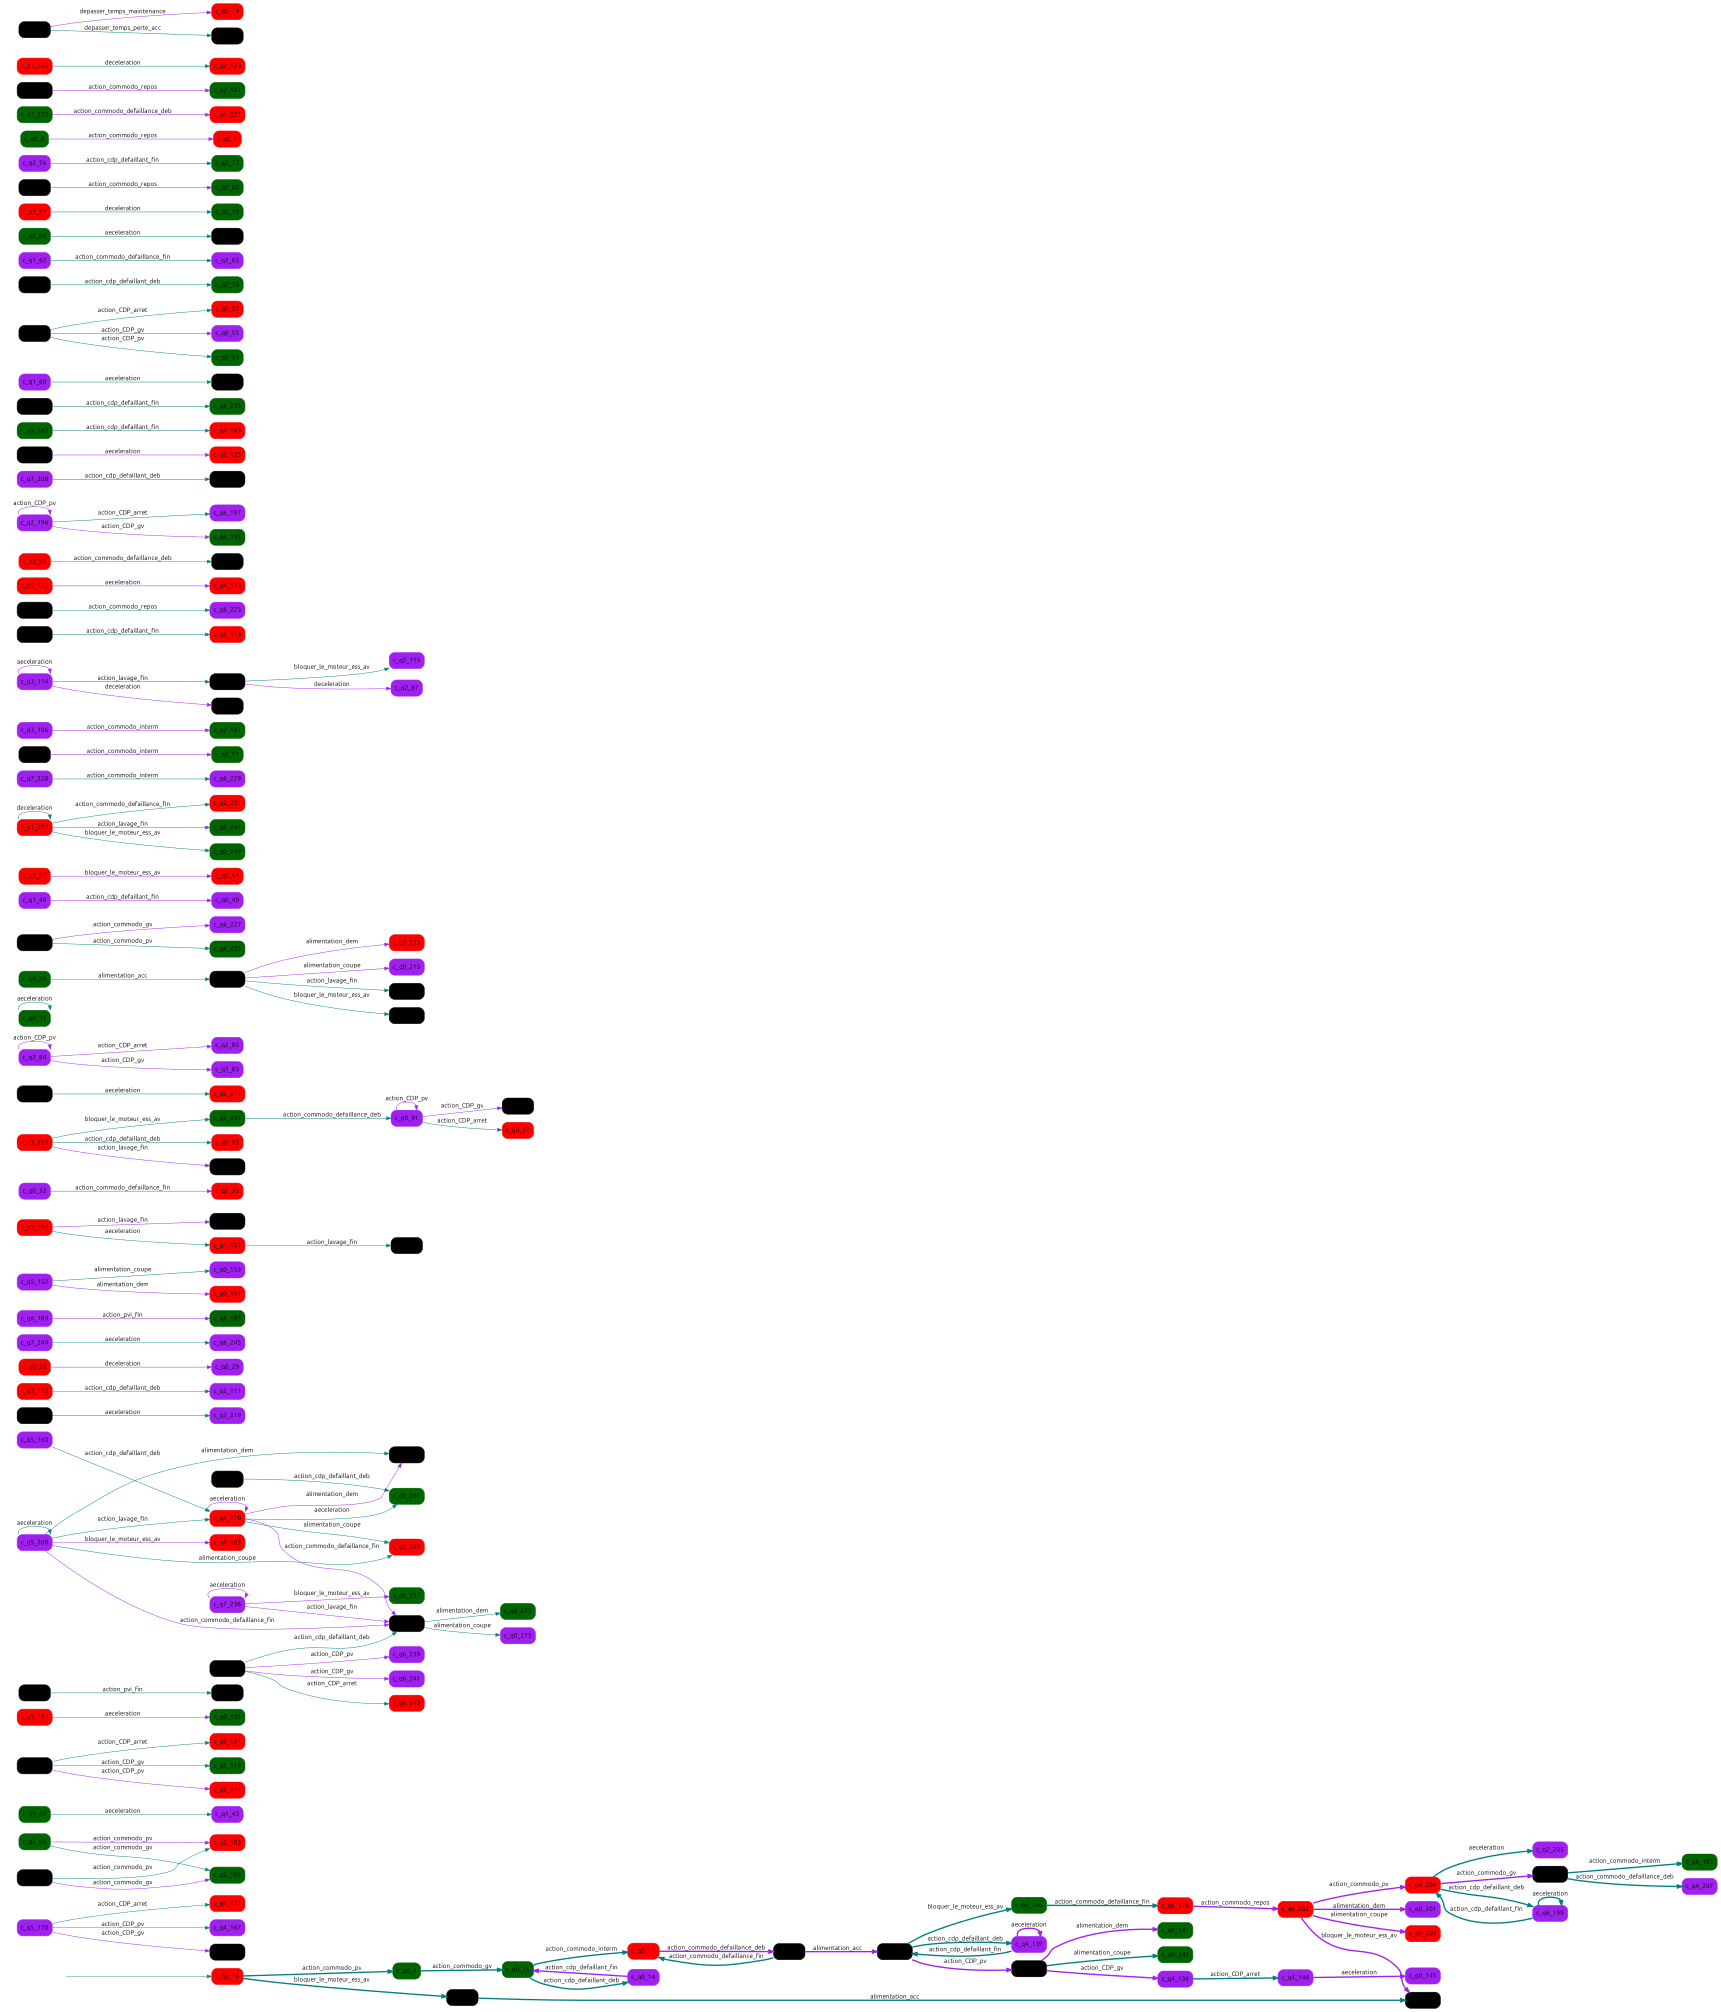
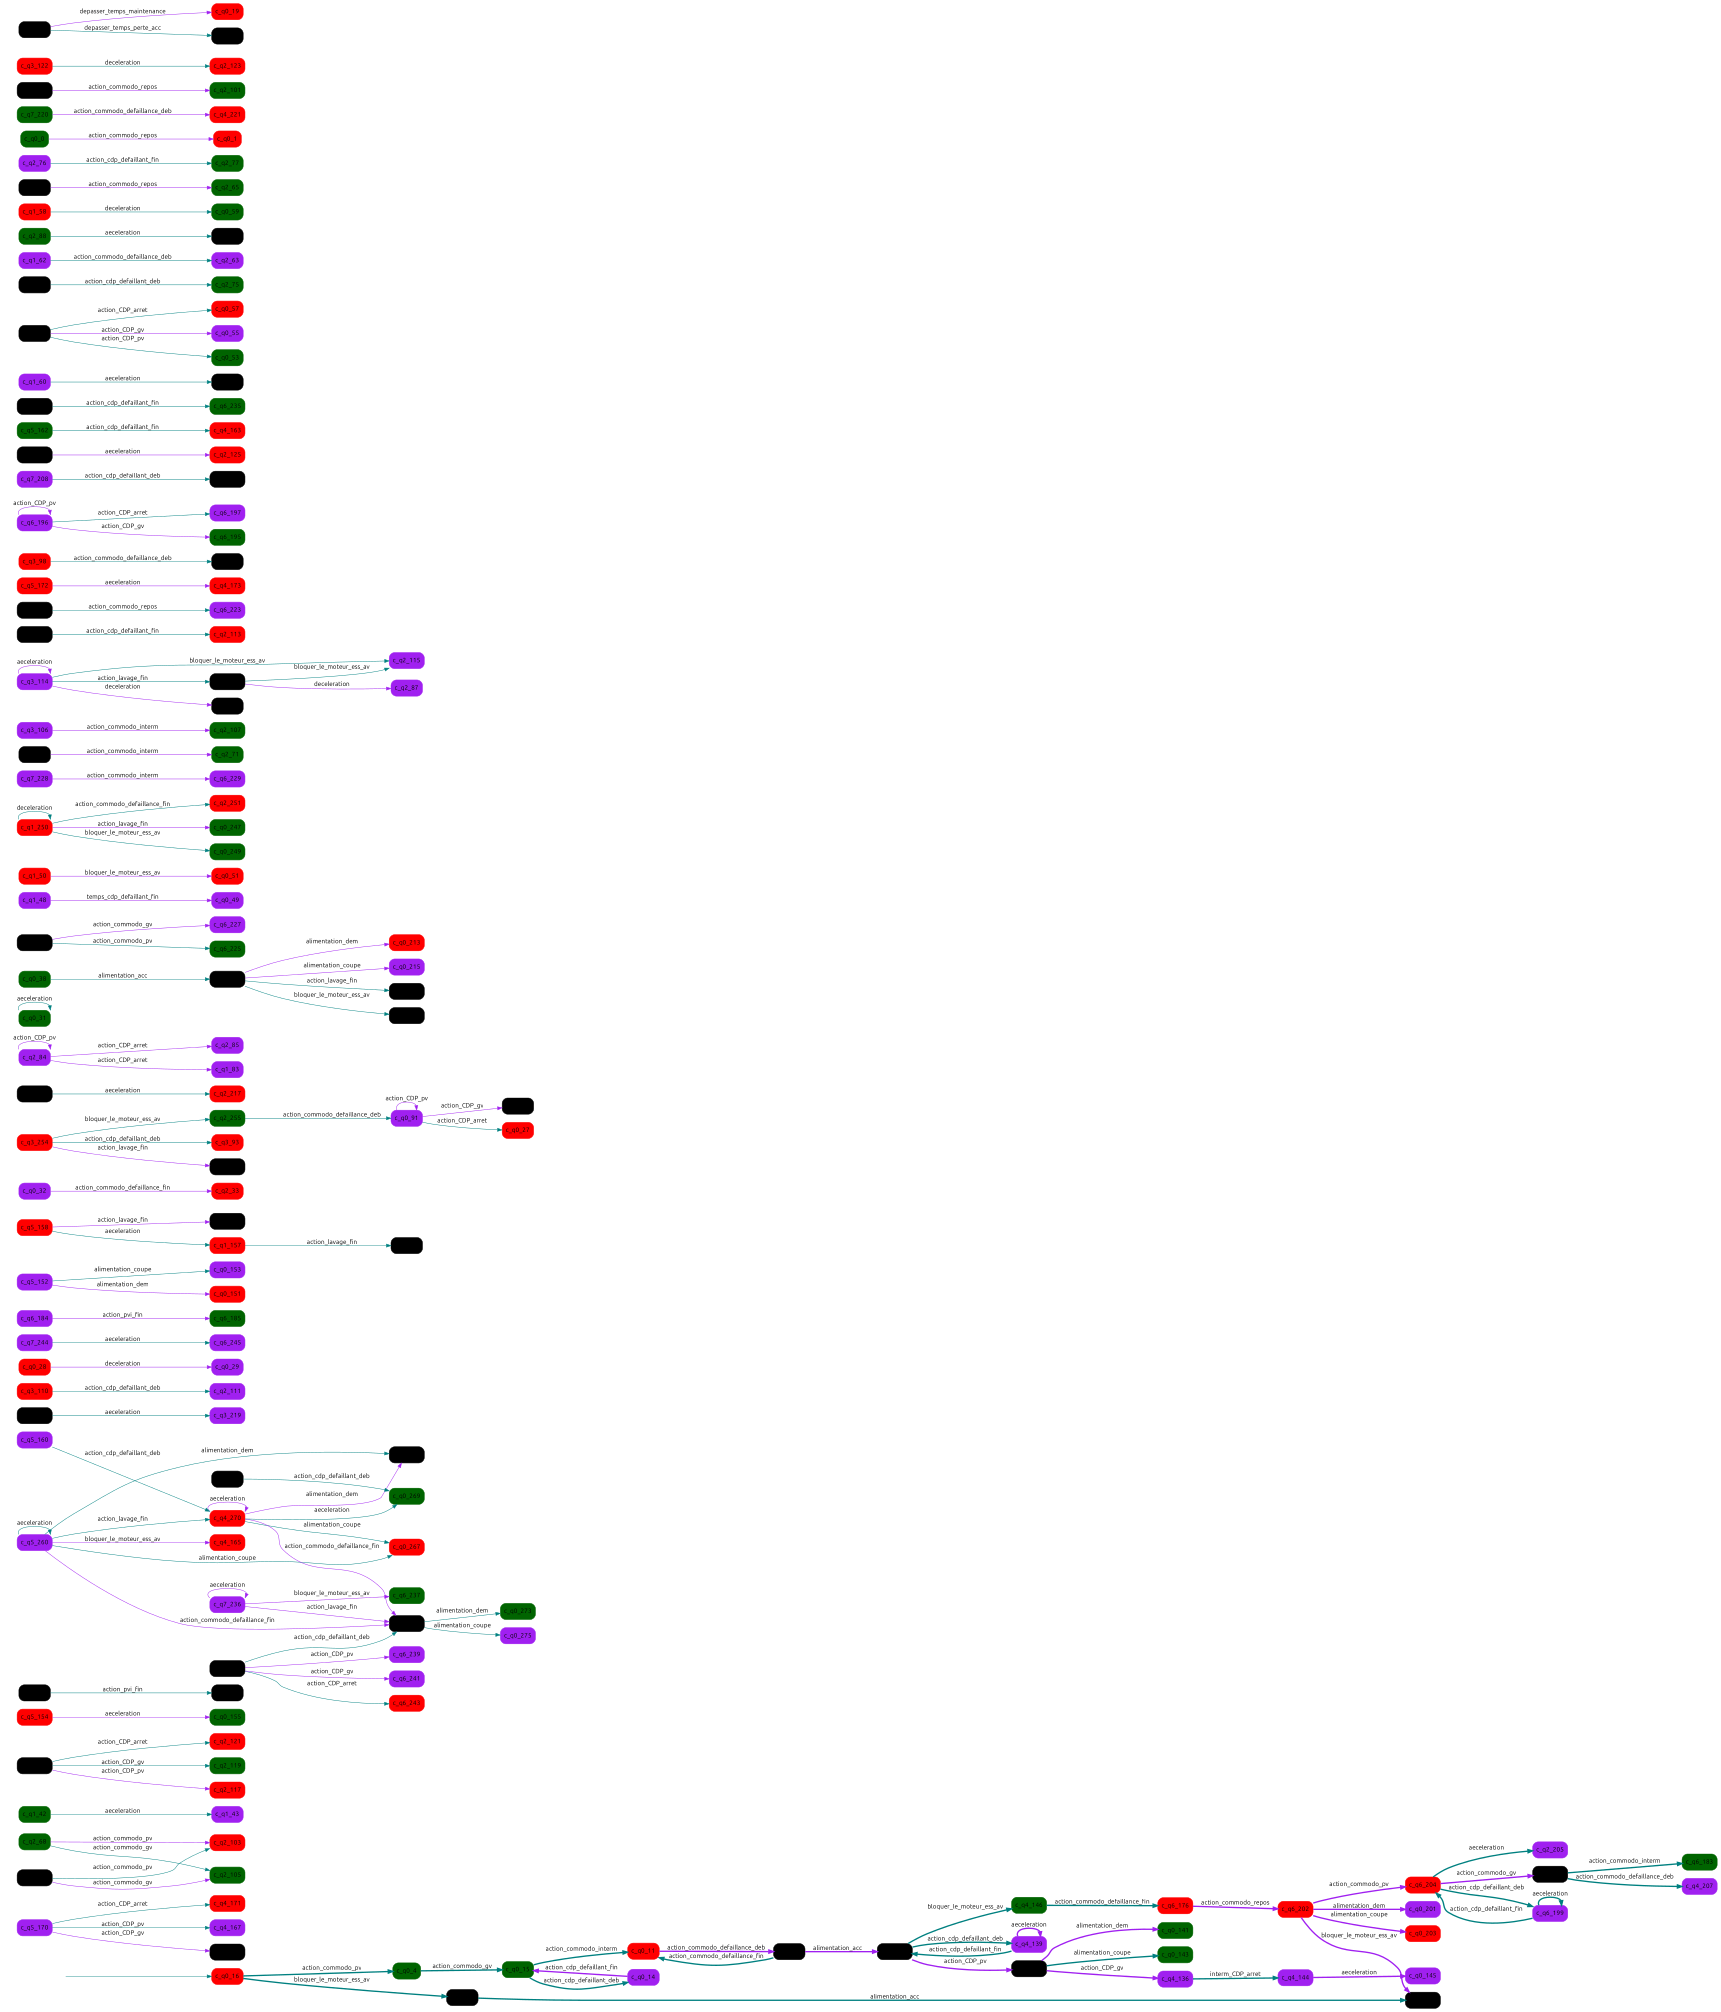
(123, 257) -> (123, 257)
(35, 523) -> (35, 523)
none -> (218, 665)
(129, 779) -> (129, 779)
(123, 897) -> (123, 897)
(123, 1060) -> (123, 1060)
(1235, 1974) -> (1235, 1974)
